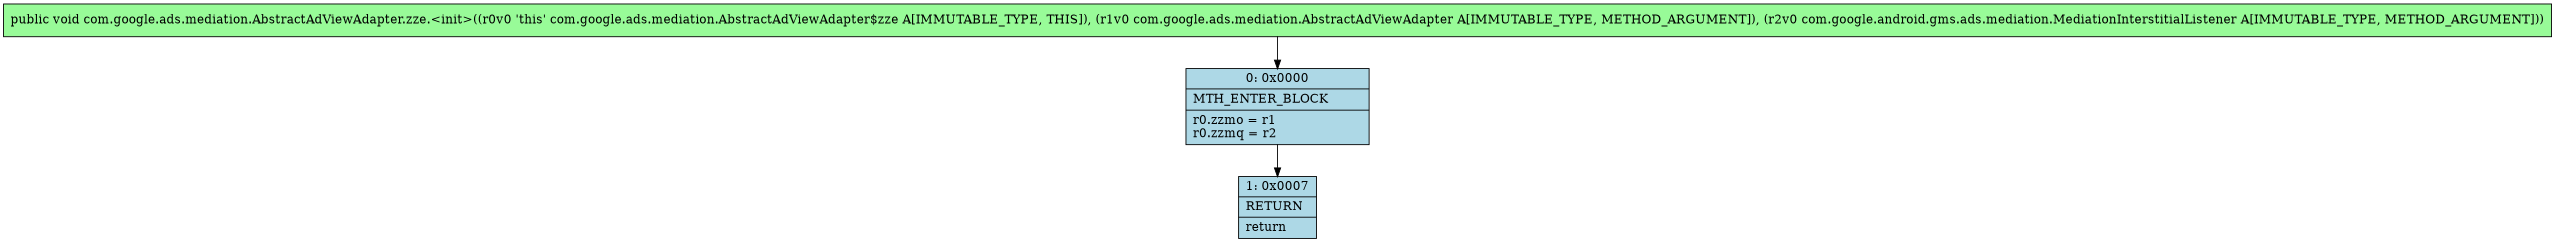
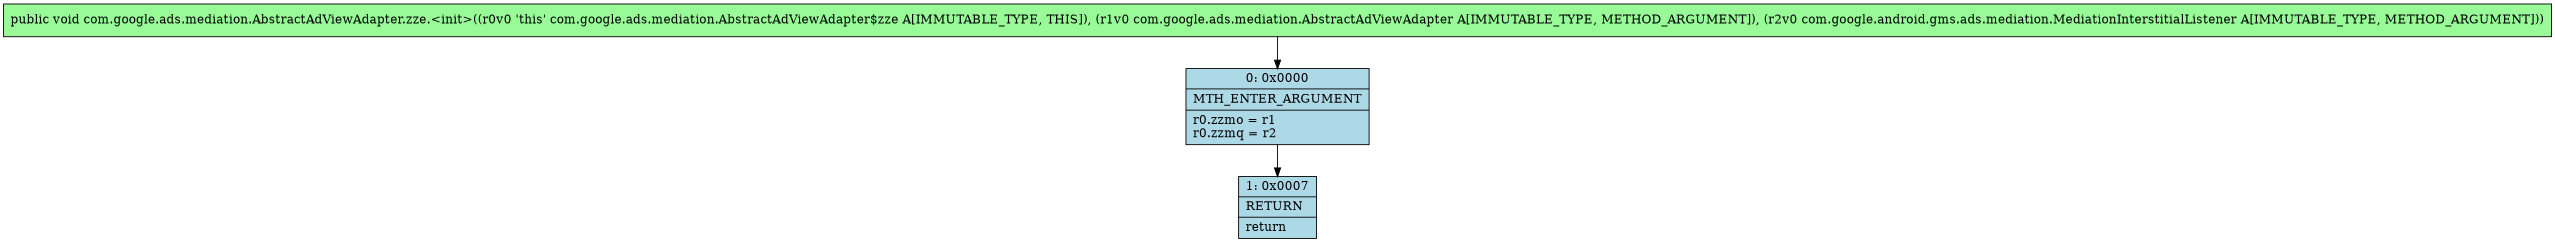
(1261, 99) -> (1278, 99)
